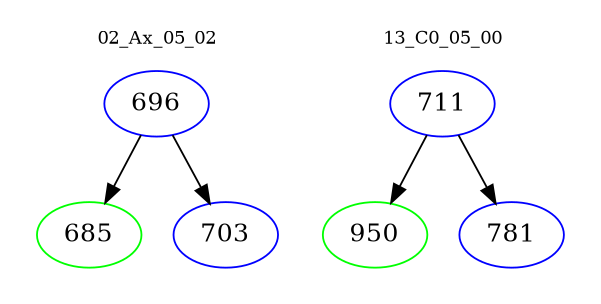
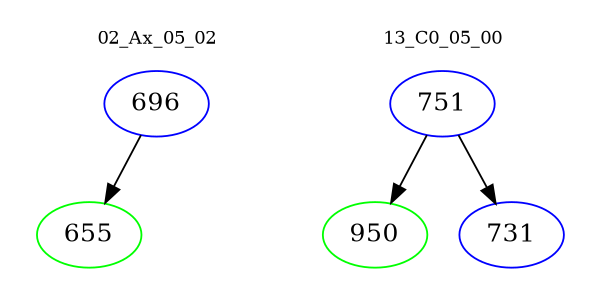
(442, 104) -> (442, 104)
(89, 235) -> (89, 235)
(226, 235) -> none
(512, 235) -> (512, 235)
